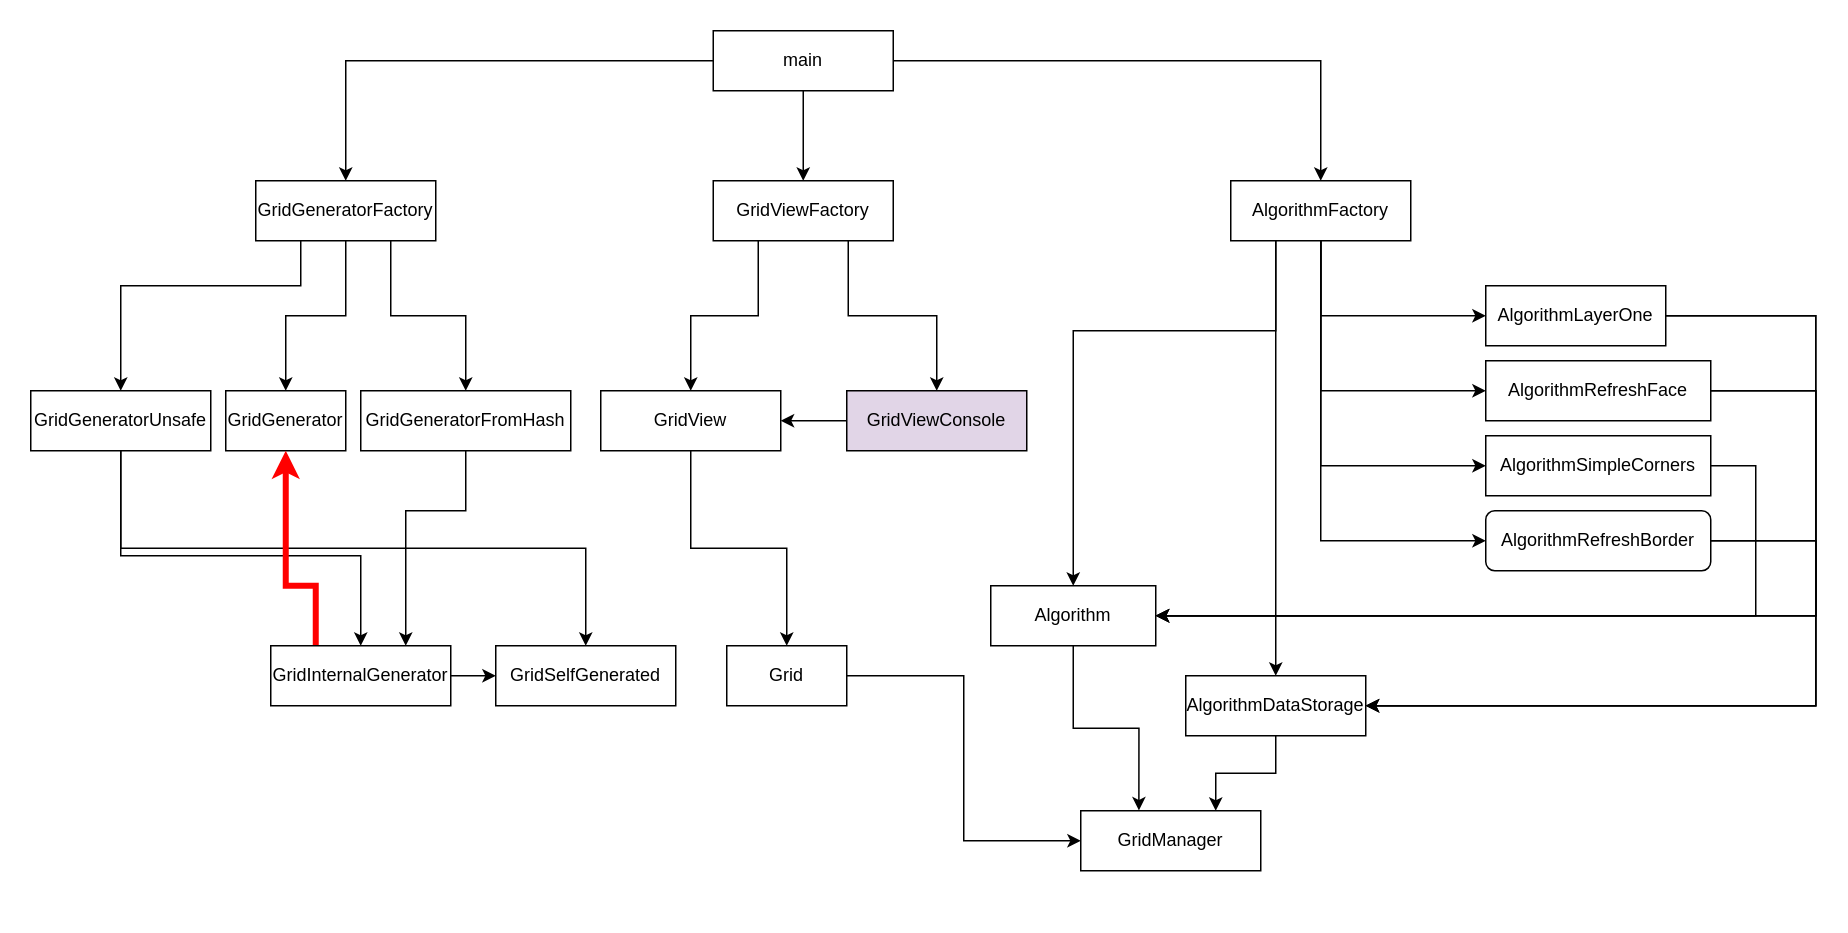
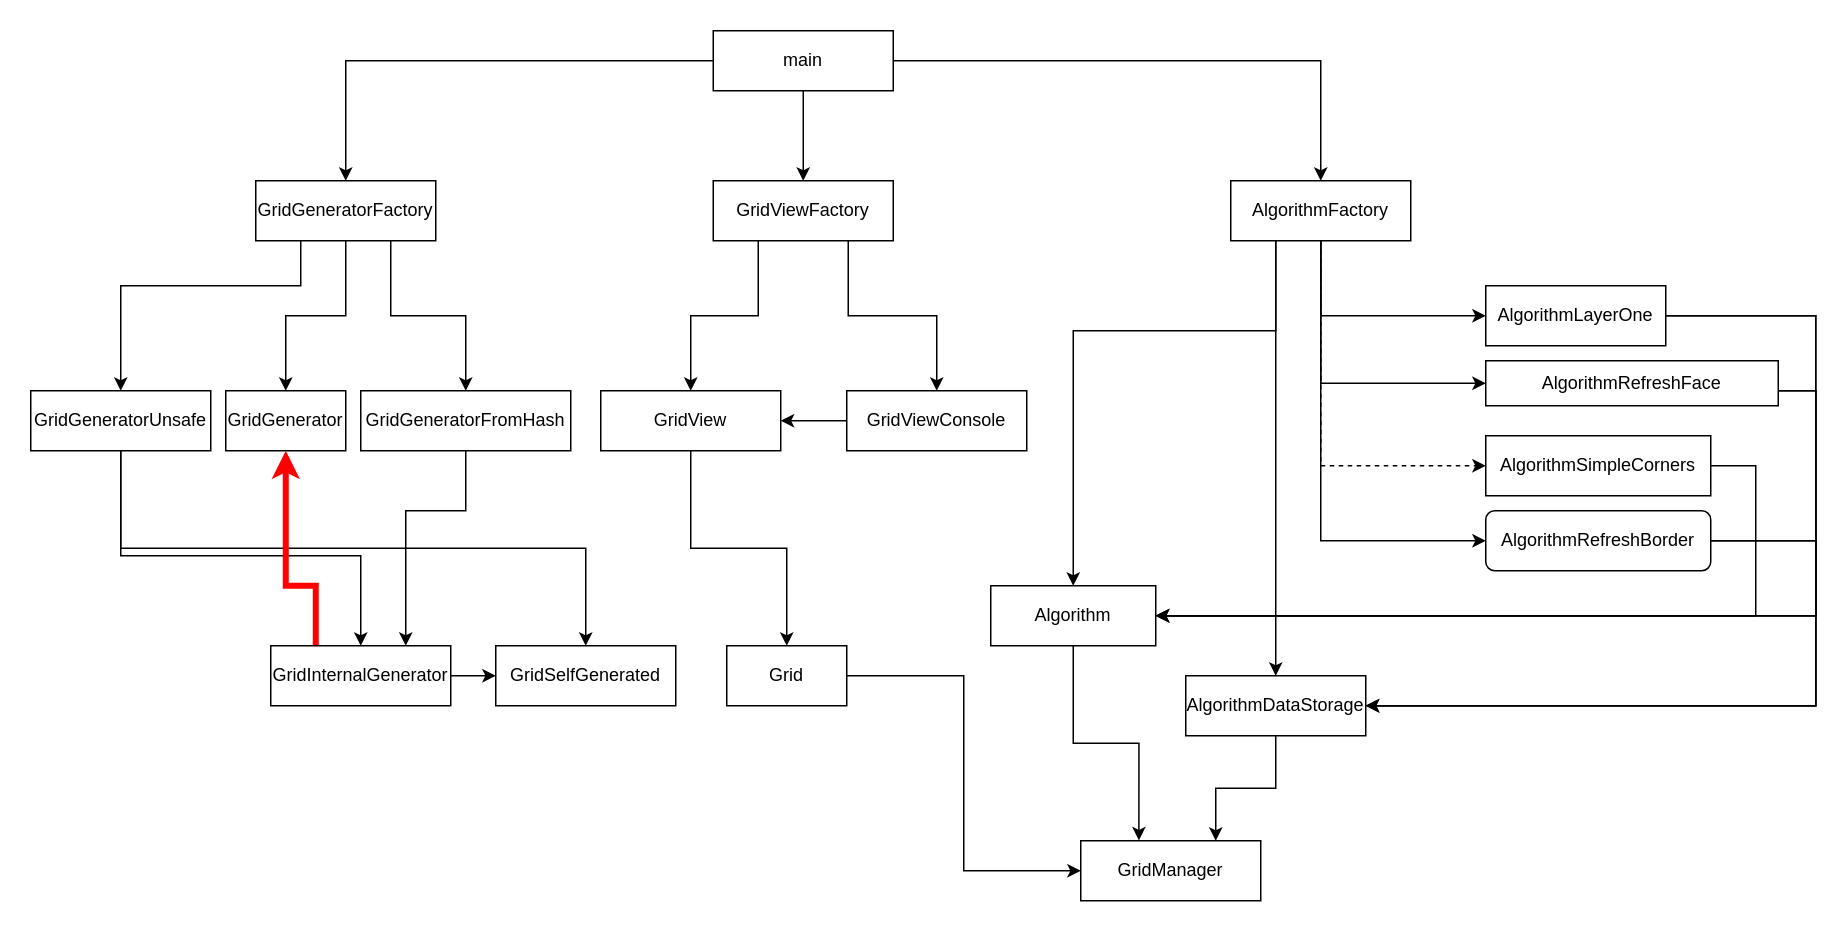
(1598, 391) -> (1632, 383)
(937, 421) -> (937, 421)
(1399, 466) -> (1399, 466)
(1171, 841) -> (1171, 871)
